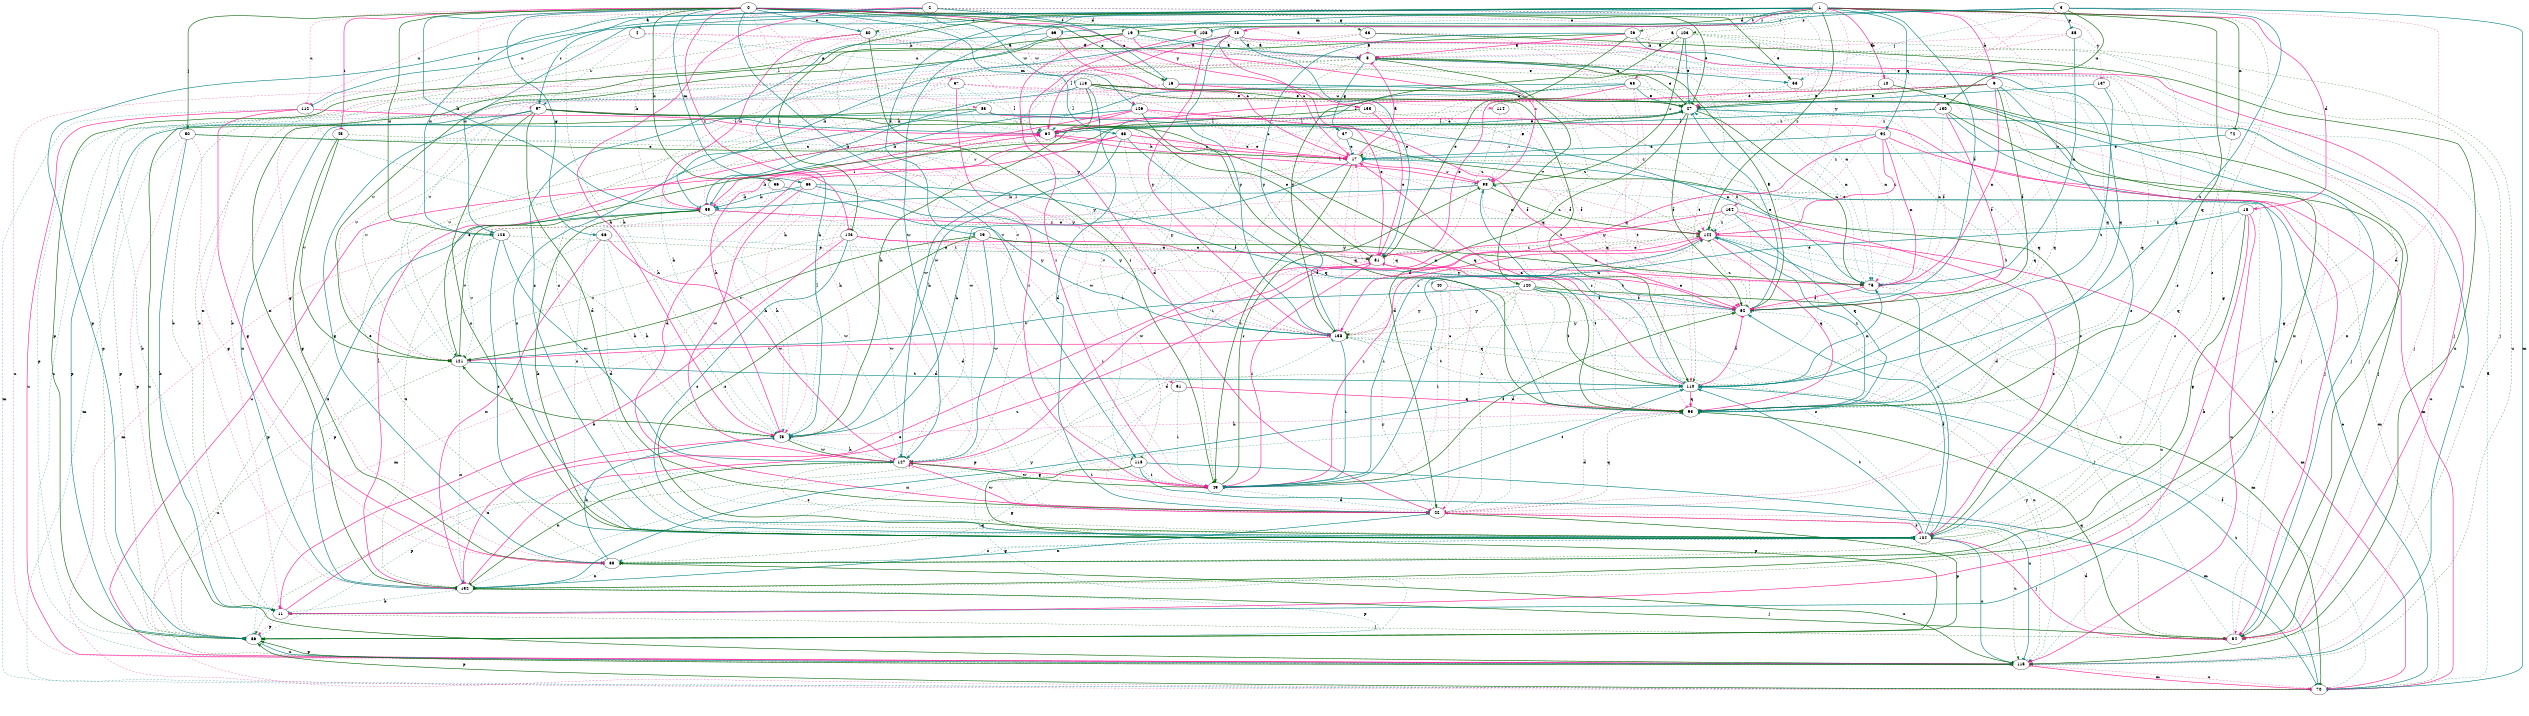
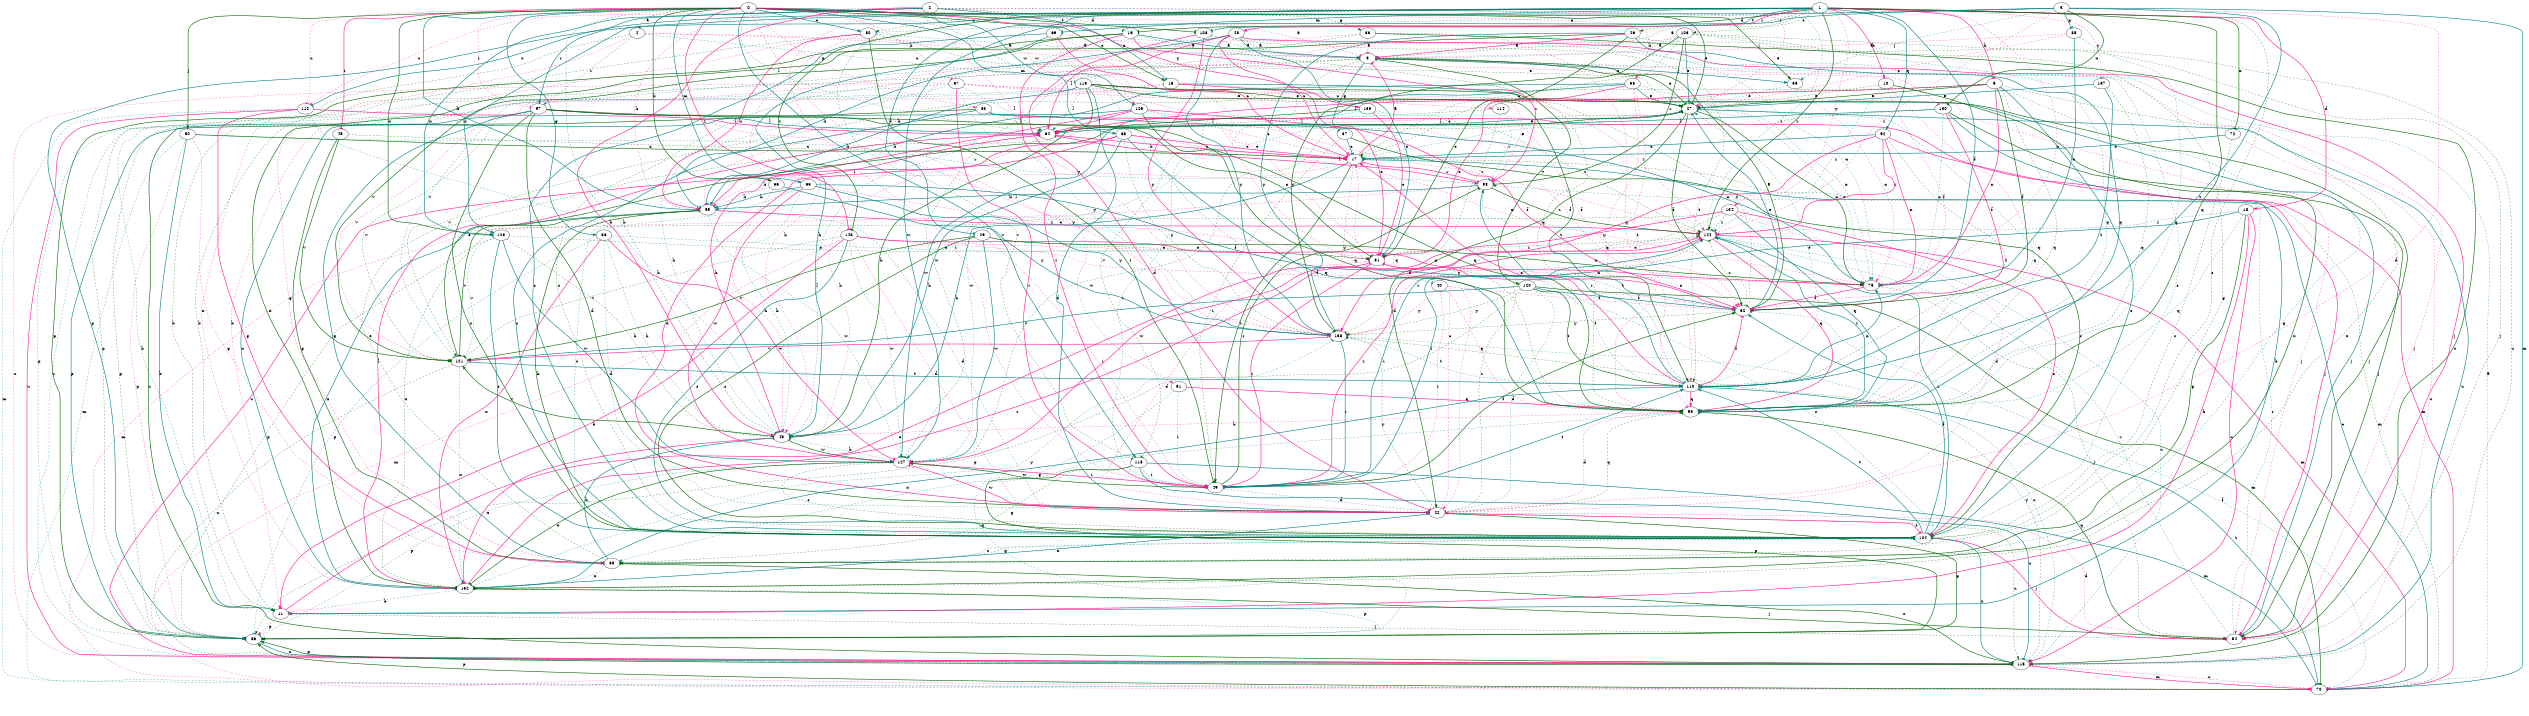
(1342, 96) -> (1342, 96)
